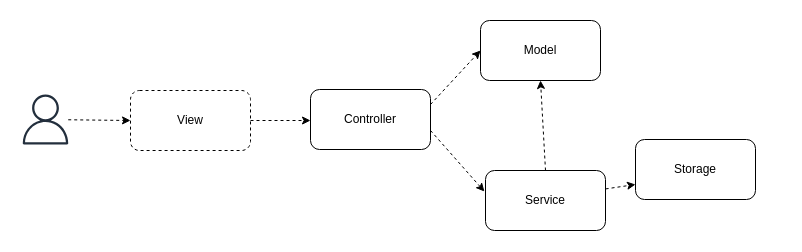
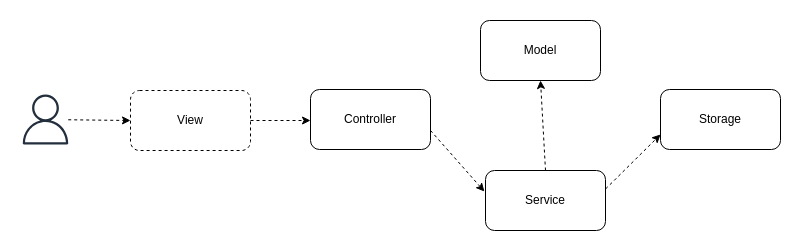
(453, 80) -> none
(696, 170) -> (721, 120)
